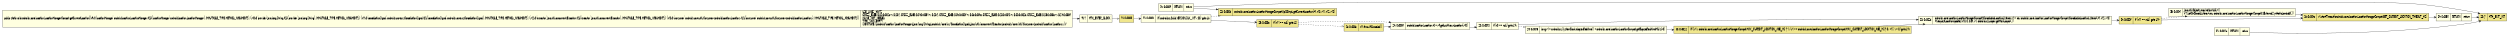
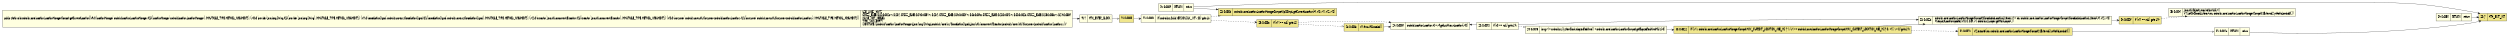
(2366, 17) -> none
(1233, 21) -> (1233, 21)
(1472, 27) -> (1474, 25)
none -> (2015, 32)
